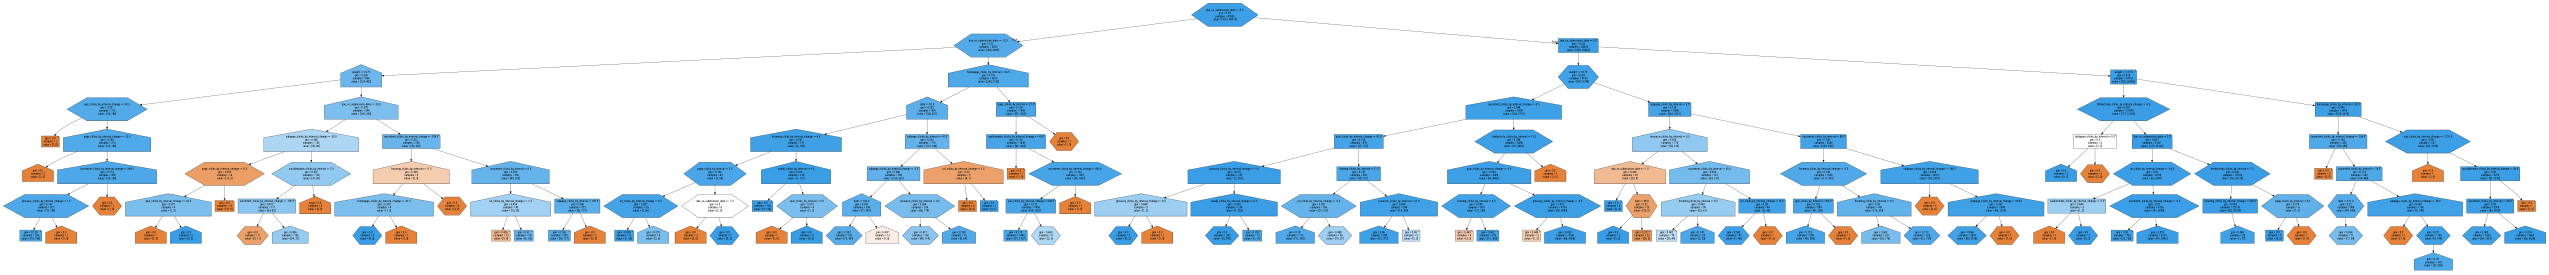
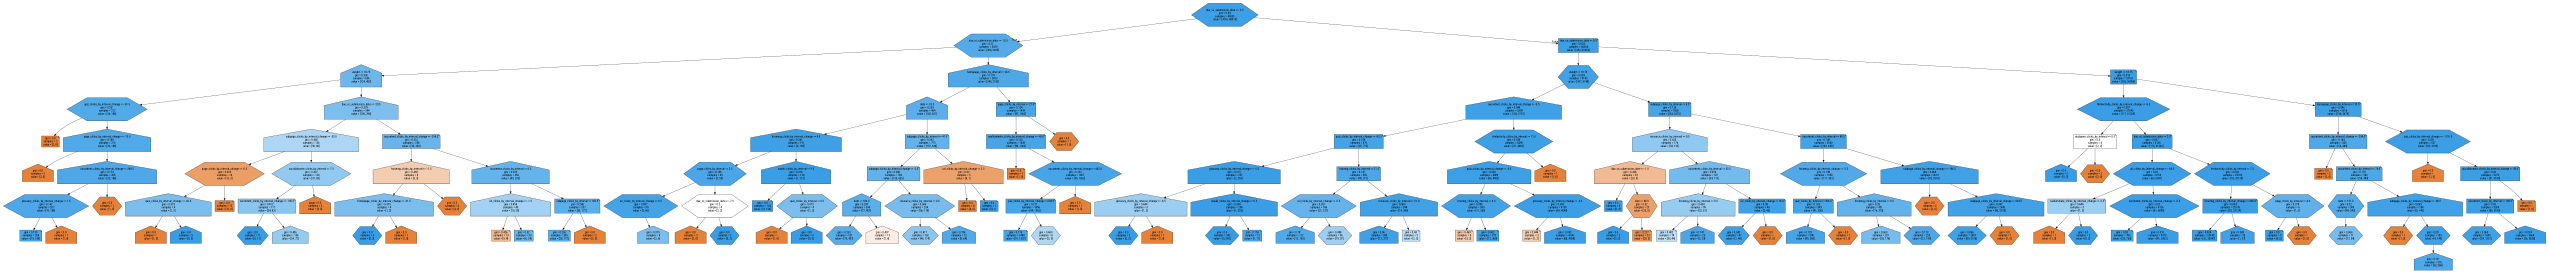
(253, 236) -> (253, 236)
(624, 236) -> none
none -> (2205, 236)
